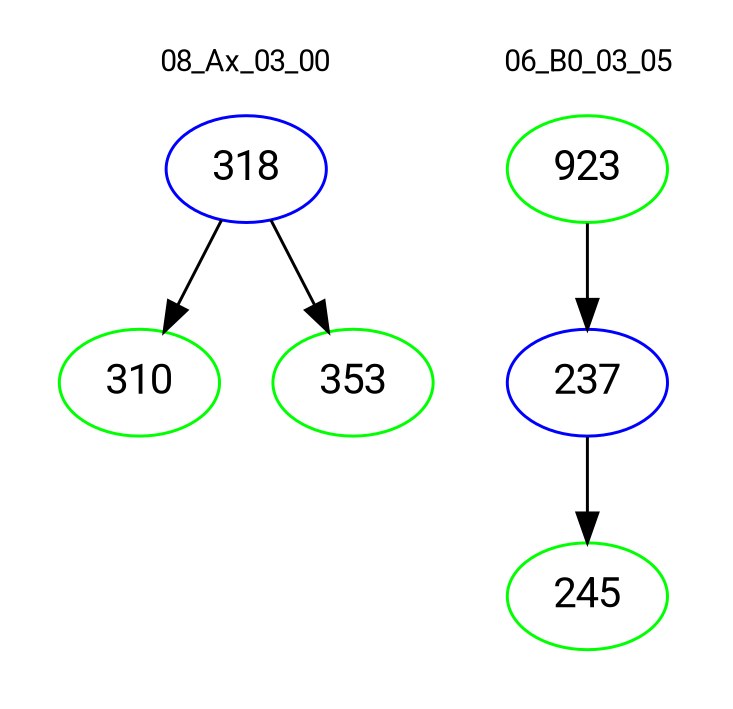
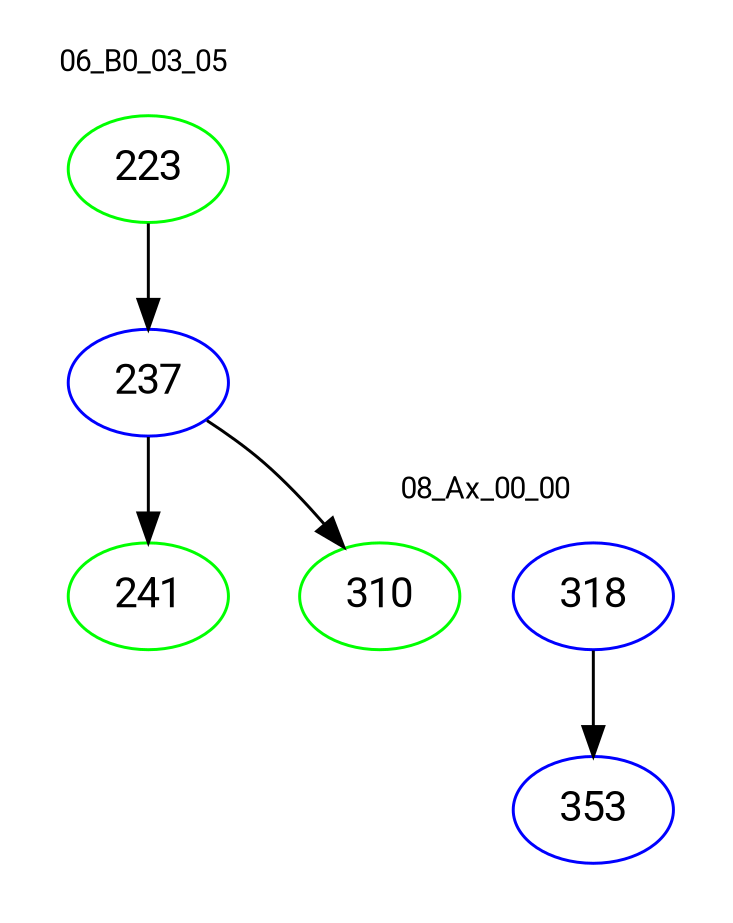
(246, 64) -> (487, 491)
(587, 169) -> (148, 169)
(200, 263) -> (295, 492)
(353, 383) -> (593, 810)
(587, 596) -> (148, 596)
